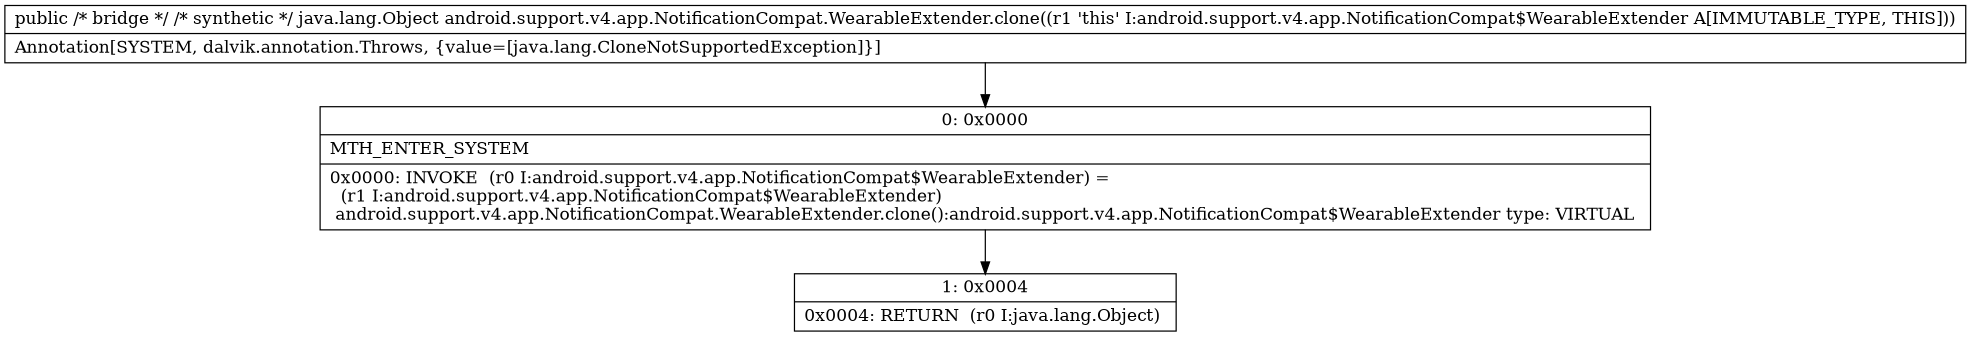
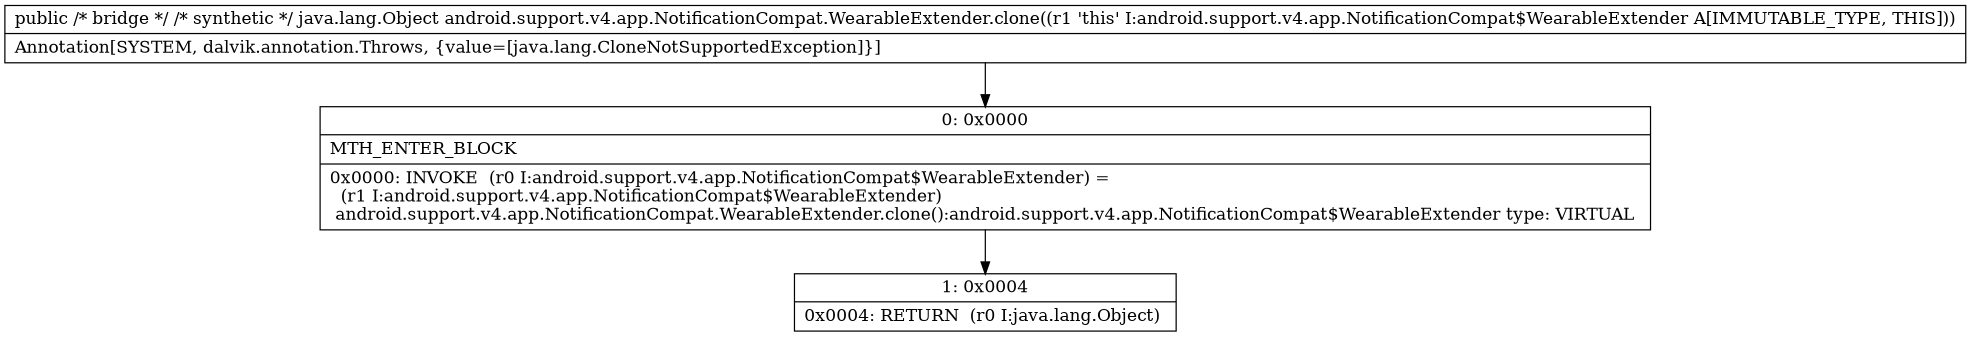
(430, 149) -> (424, 149)
